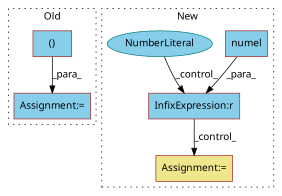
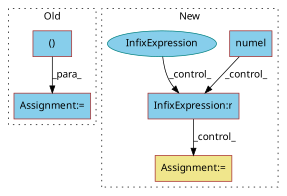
(160, 44) -> (162, 44)
(241, 75) -> (246, 75)
